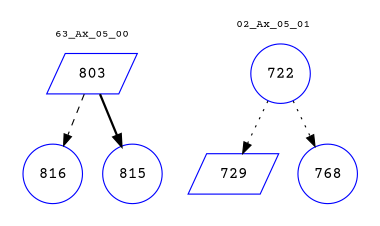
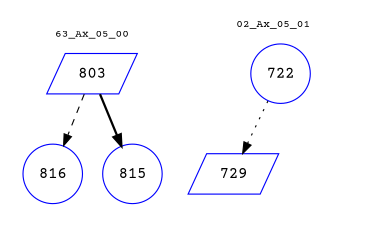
(328, 174) -> none
